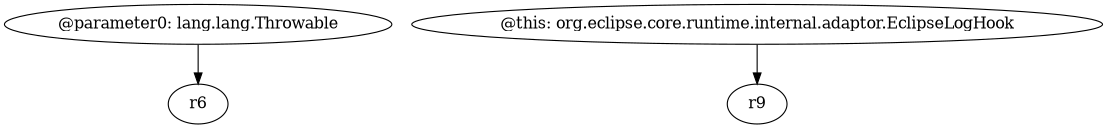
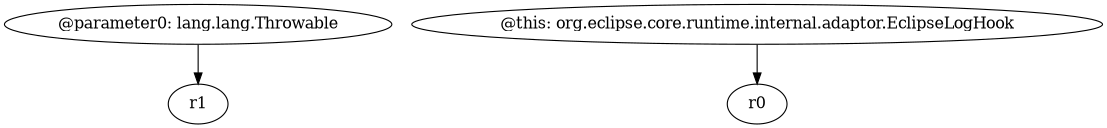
(198, 104) -> (198, 104)
(757, 104) -> (757, 104)
